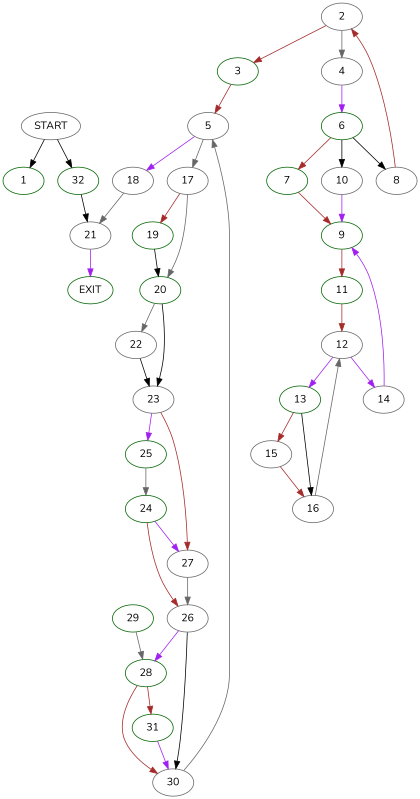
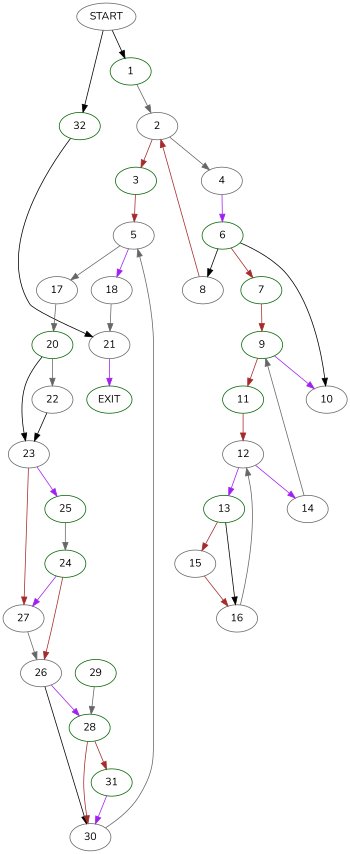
none -> (142, 95)
(342, 204) -> (291, 370)
(153, 236) -> none
(380, 318) -> (286, 431)
